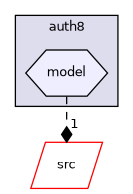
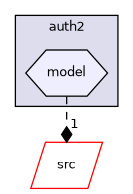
(67, 28) -> (67, 28)
